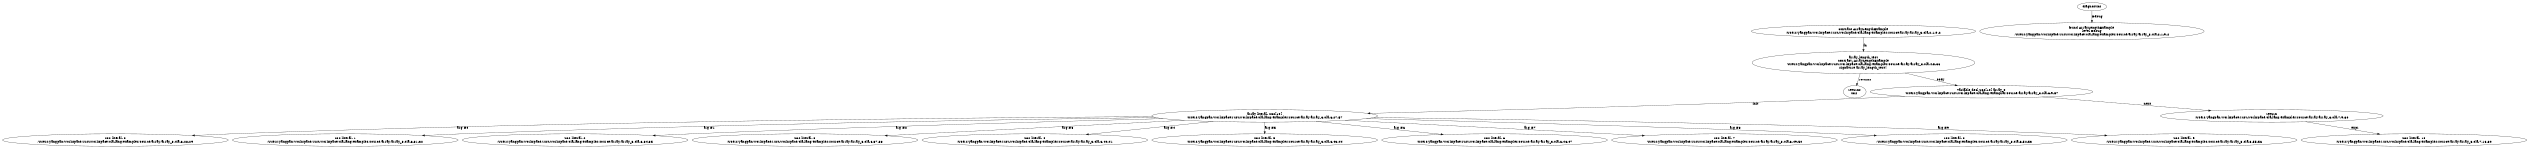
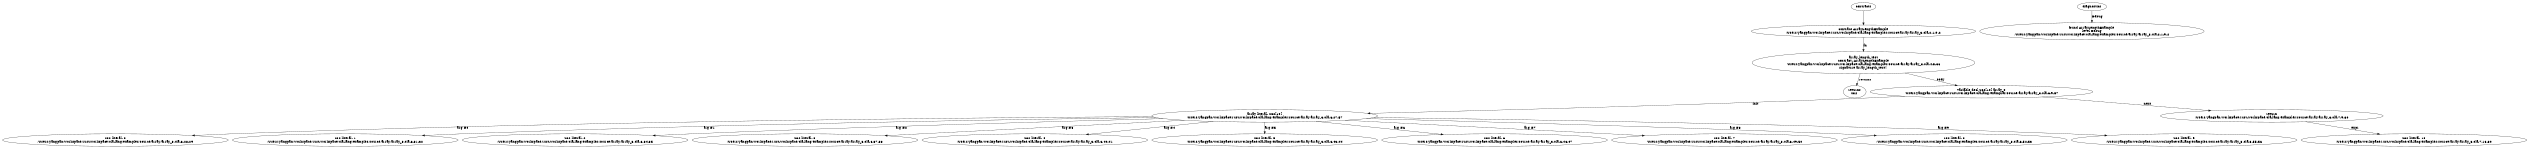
none -> (1863, 7)
